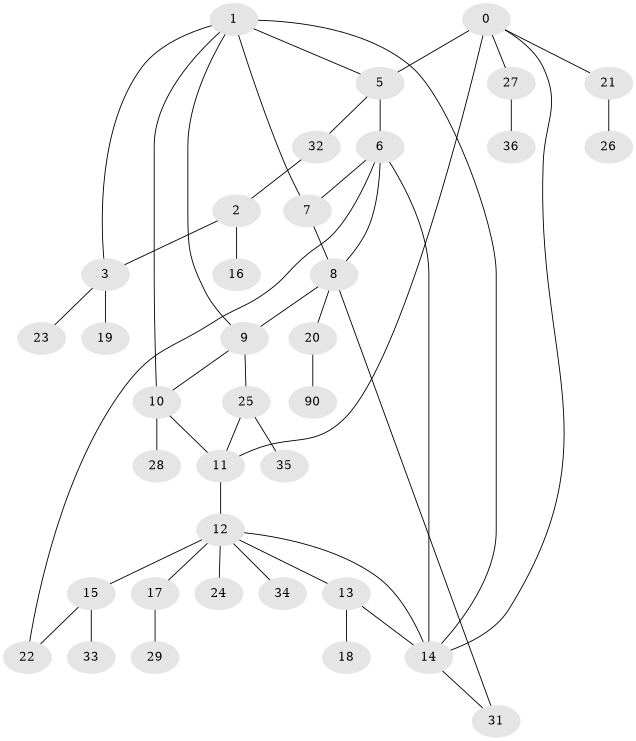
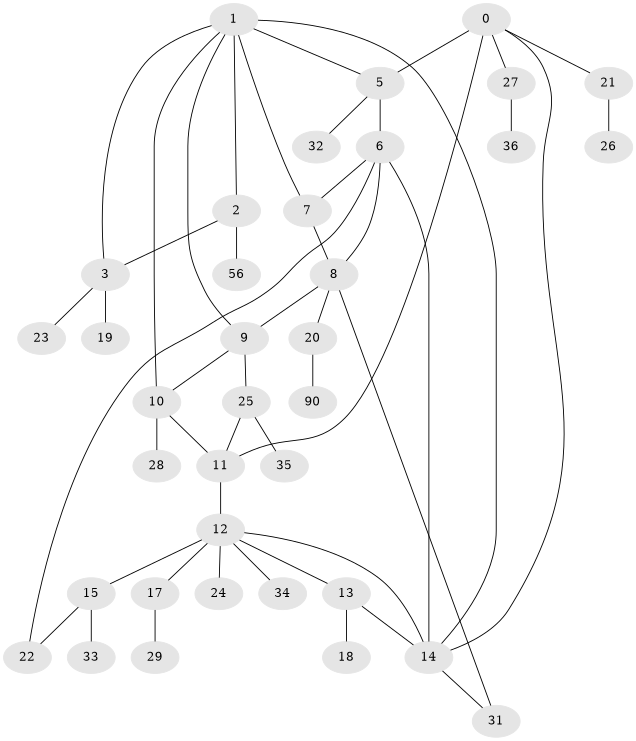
(276, 179) -> (235, 115)
(237, 275) -> (237, 275)
